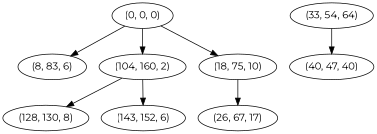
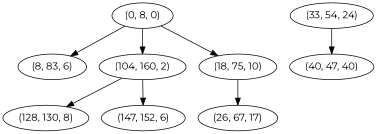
(143, 16) -> (143, 16)
(332, 16) -> (332, 16)
(143, 118) -> (143, 118)
